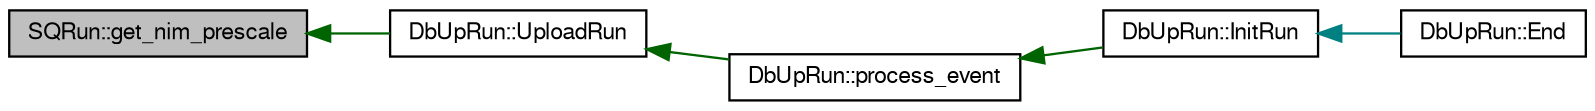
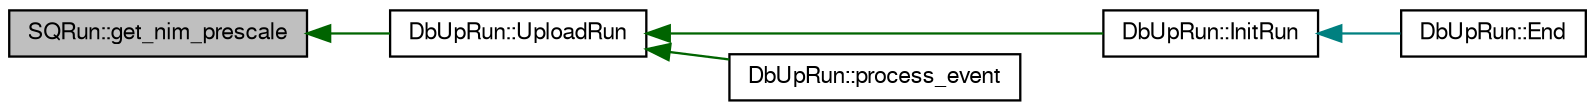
(1073, 51) -> (887, 33)
